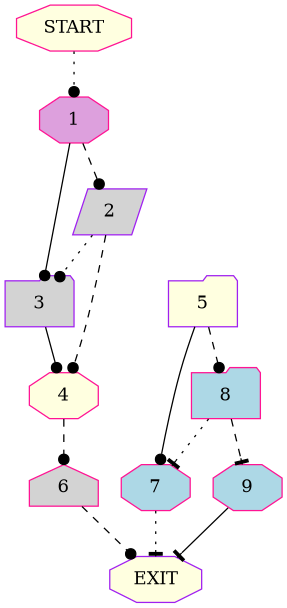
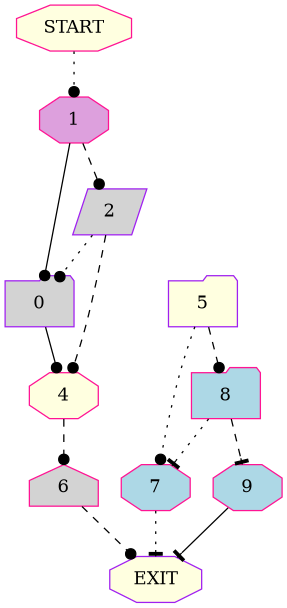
(40, 304) -> (40, 304)
(176, 390) -> (176, 390)
